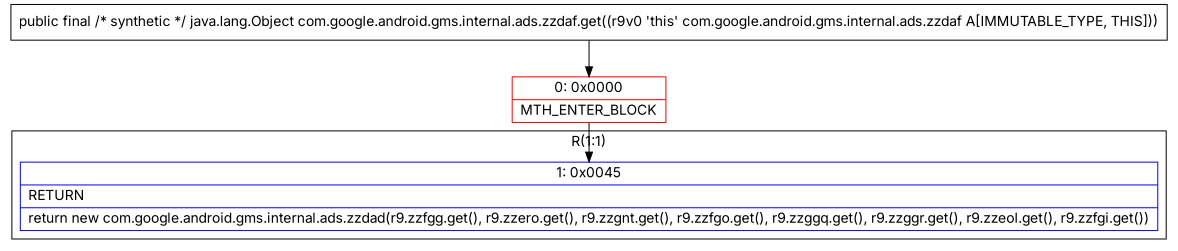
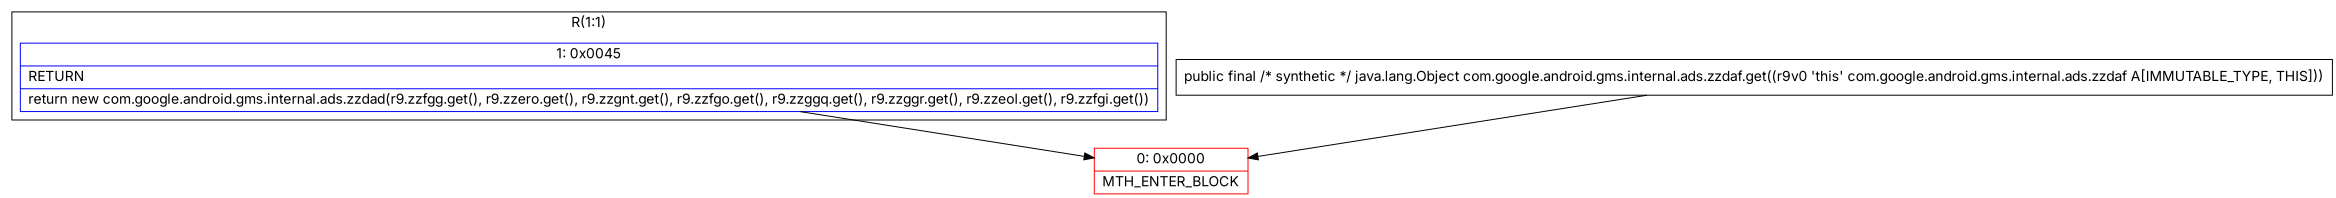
(589, 137) -> (942, 134)
